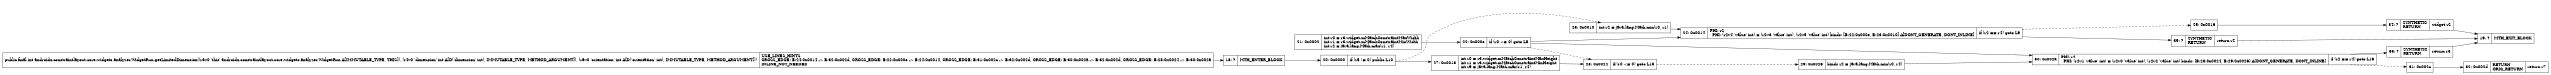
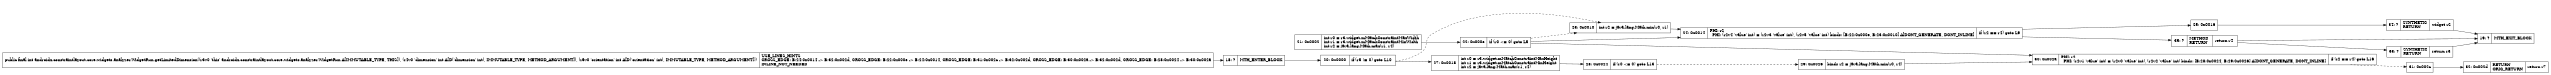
(2105, 27) -> (2105, 27)
(2200, 39) -> (2199, 39)
(1558, 53) -> (1552, 36)
(2367, 54) -> (2311, 46)
(1372, 60) -> (1372, 60)
(1496, 67) -> (1496, 67)
